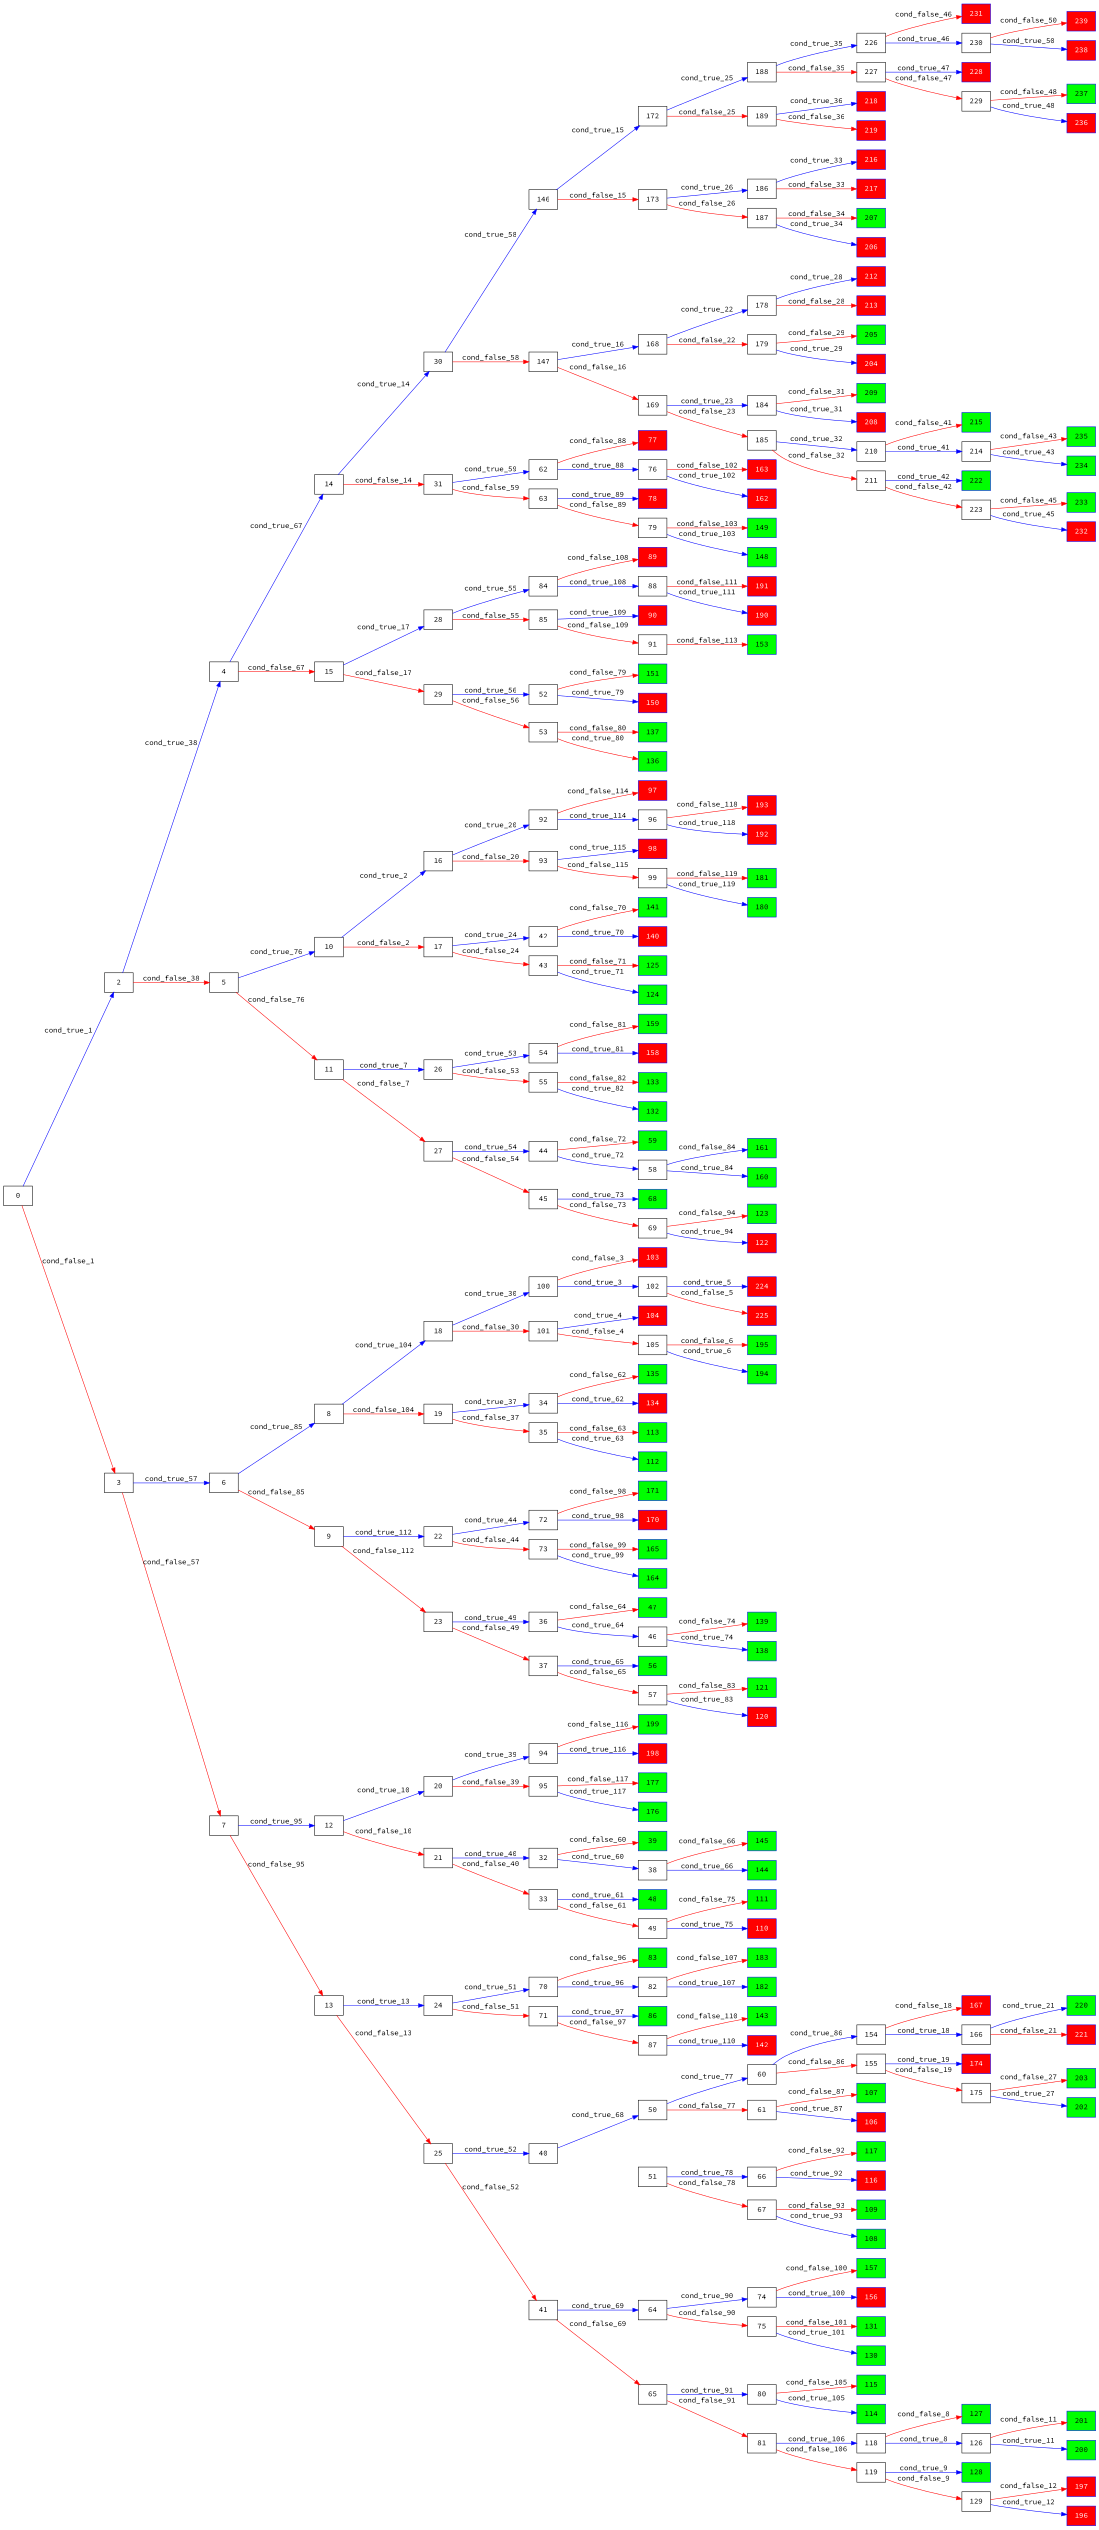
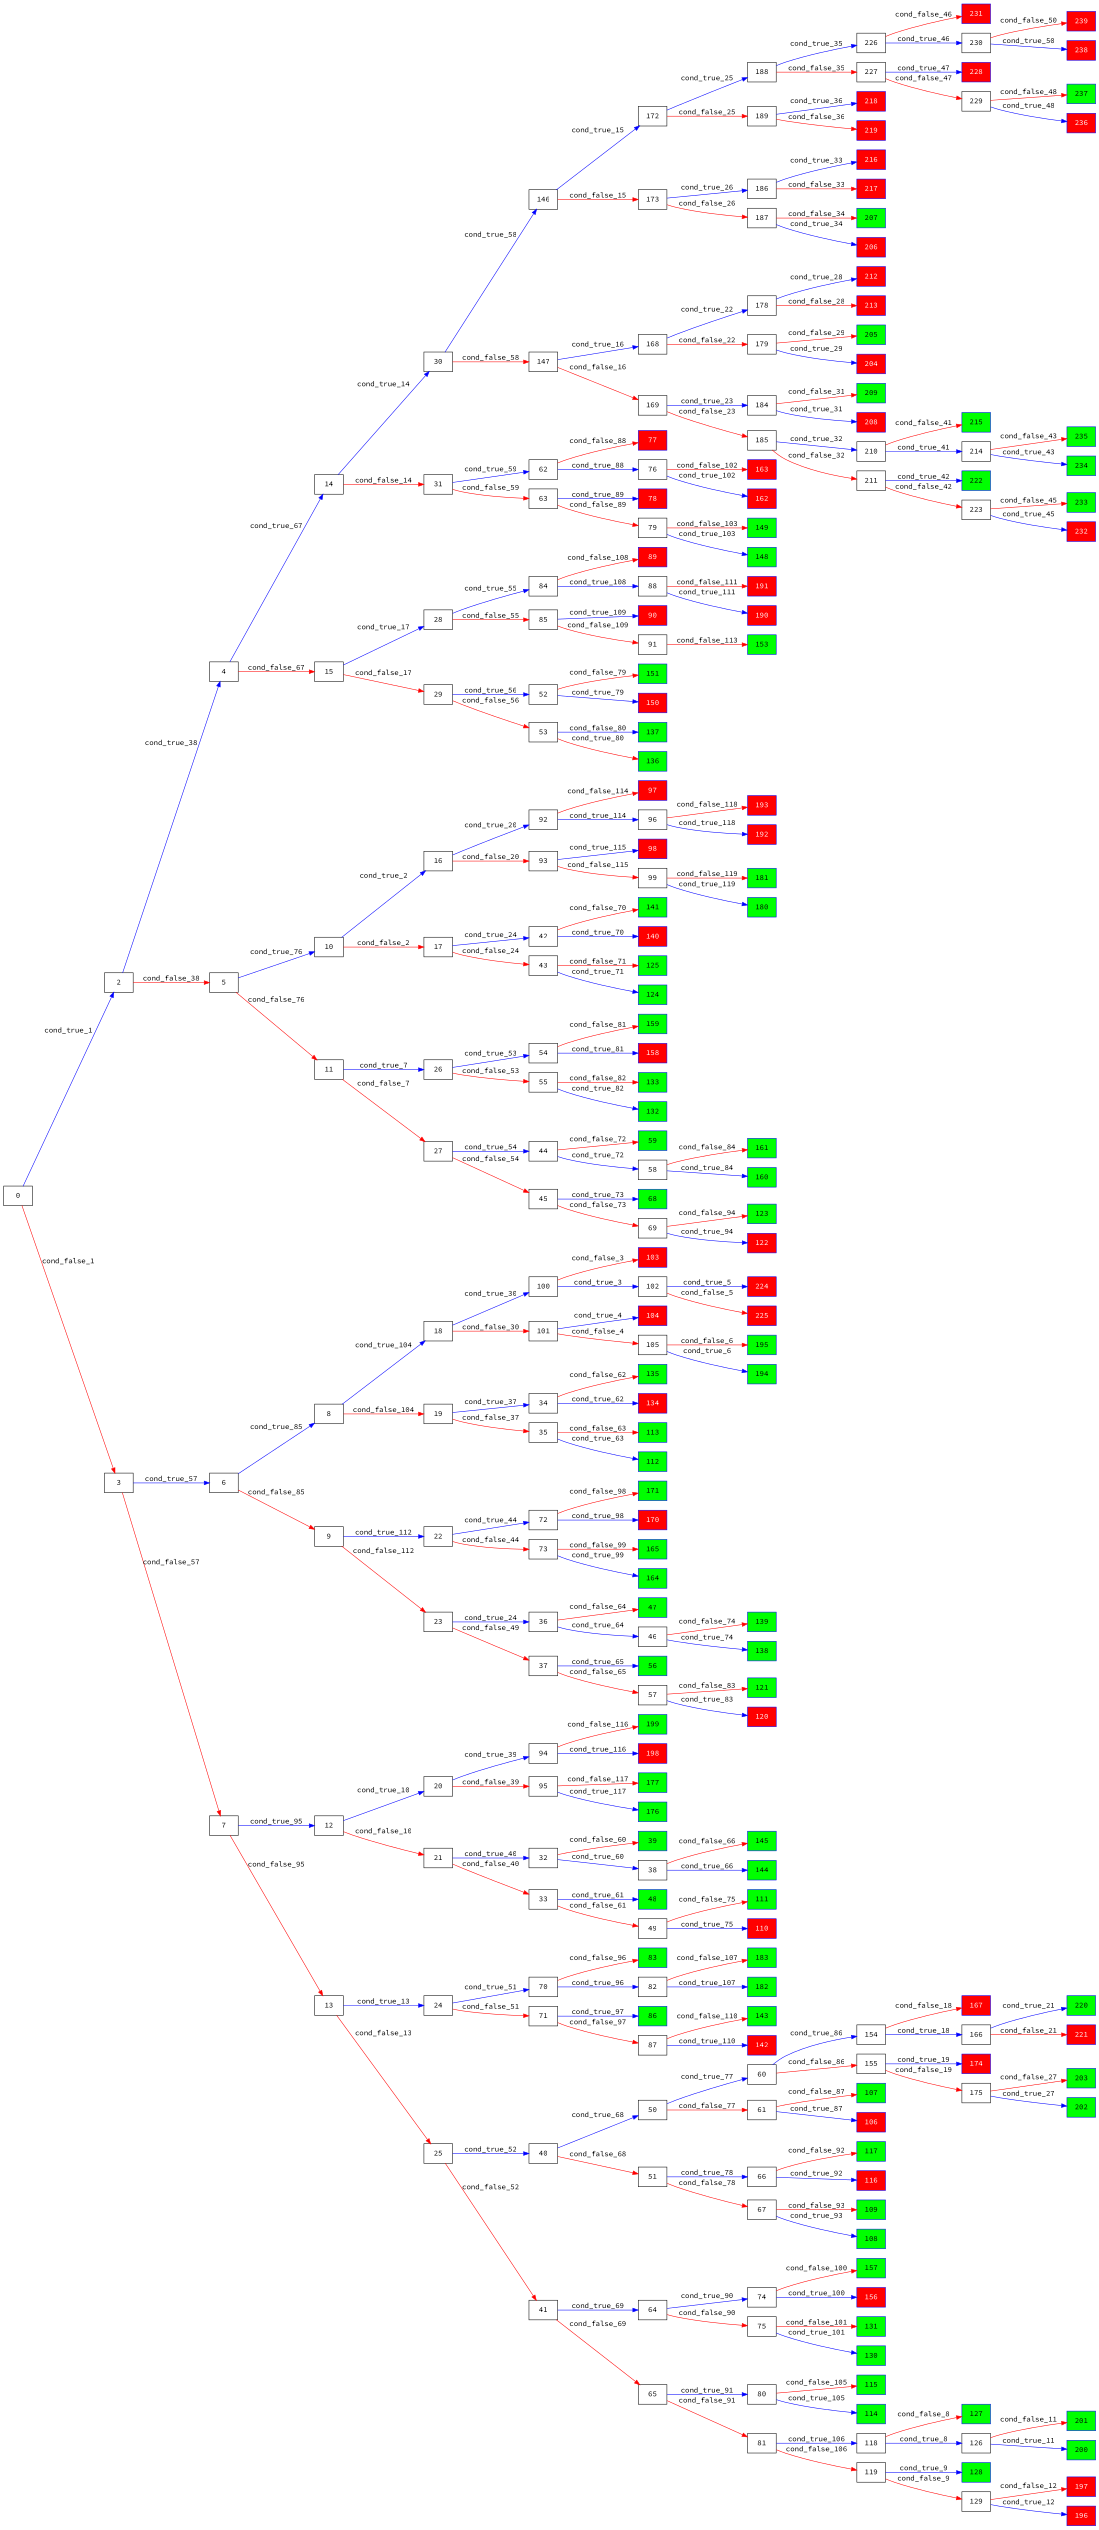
(595, 732) -> (595, 732)
(704, 1156) -> (704, 1156)
(491, 1618) -> (491, 1618)
none -> (595, 2165)
